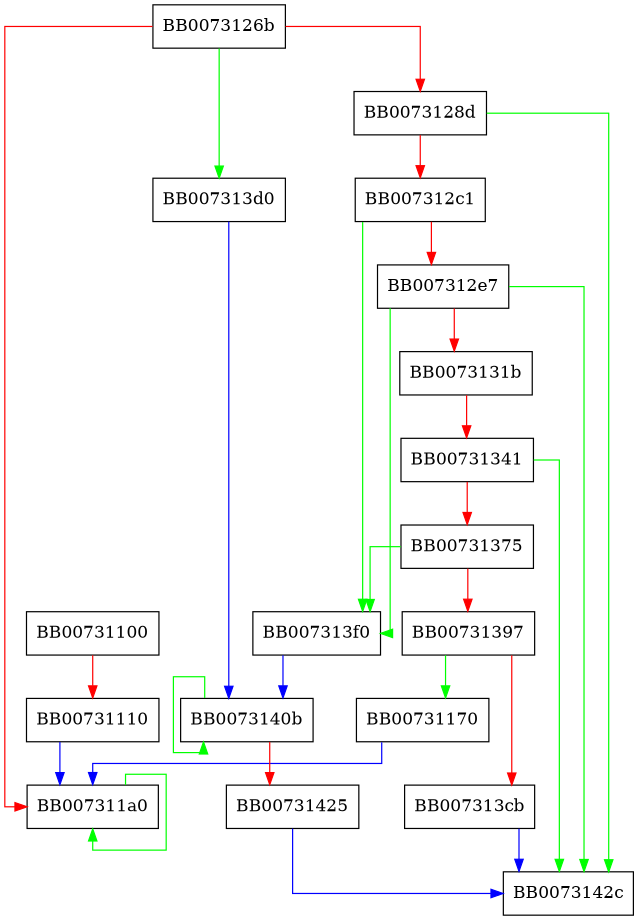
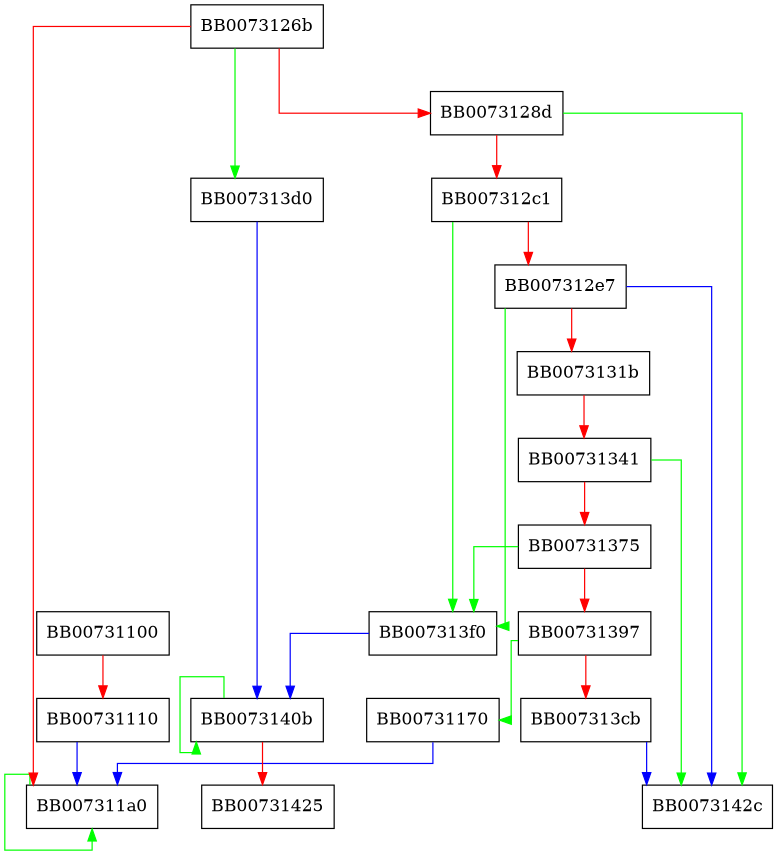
(584, 536) -> (712, 487)
(359, 893) -> none
